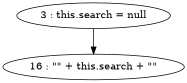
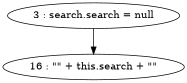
(94, 16) -> (94, 16)
